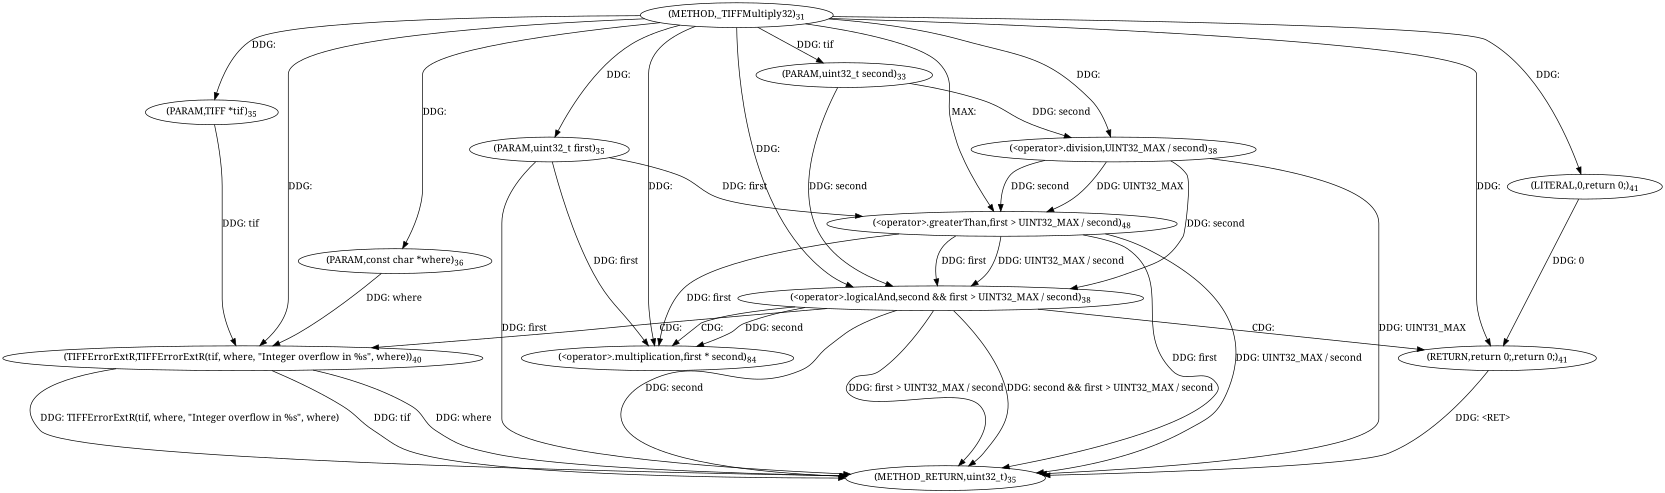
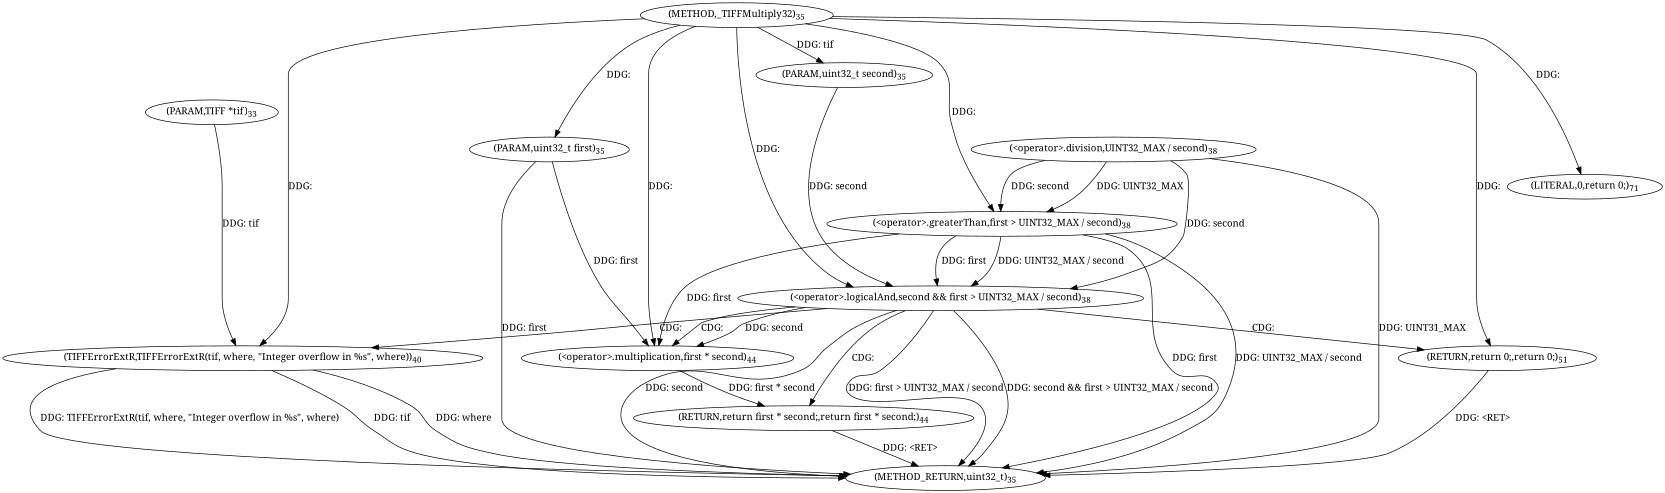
(801, 14) -> (801, 14)
(413, 20) -> none
(984, 46) -> none
(902, 74) -> (902, 74)
(989, 103) -> none
(252, 111) -> (252, 111)
(965, 112) -> (965, 112)
(1634, 186) -> (1634, 186)
(729, 201) -> none
(1126, 223) -> (1126, 223)
(395, 261) -> none
(1543, 269) -> none
(752, 357) -> (752, 357)
(1563, 357) -> (1563, 357)
none -> (804, 418)
